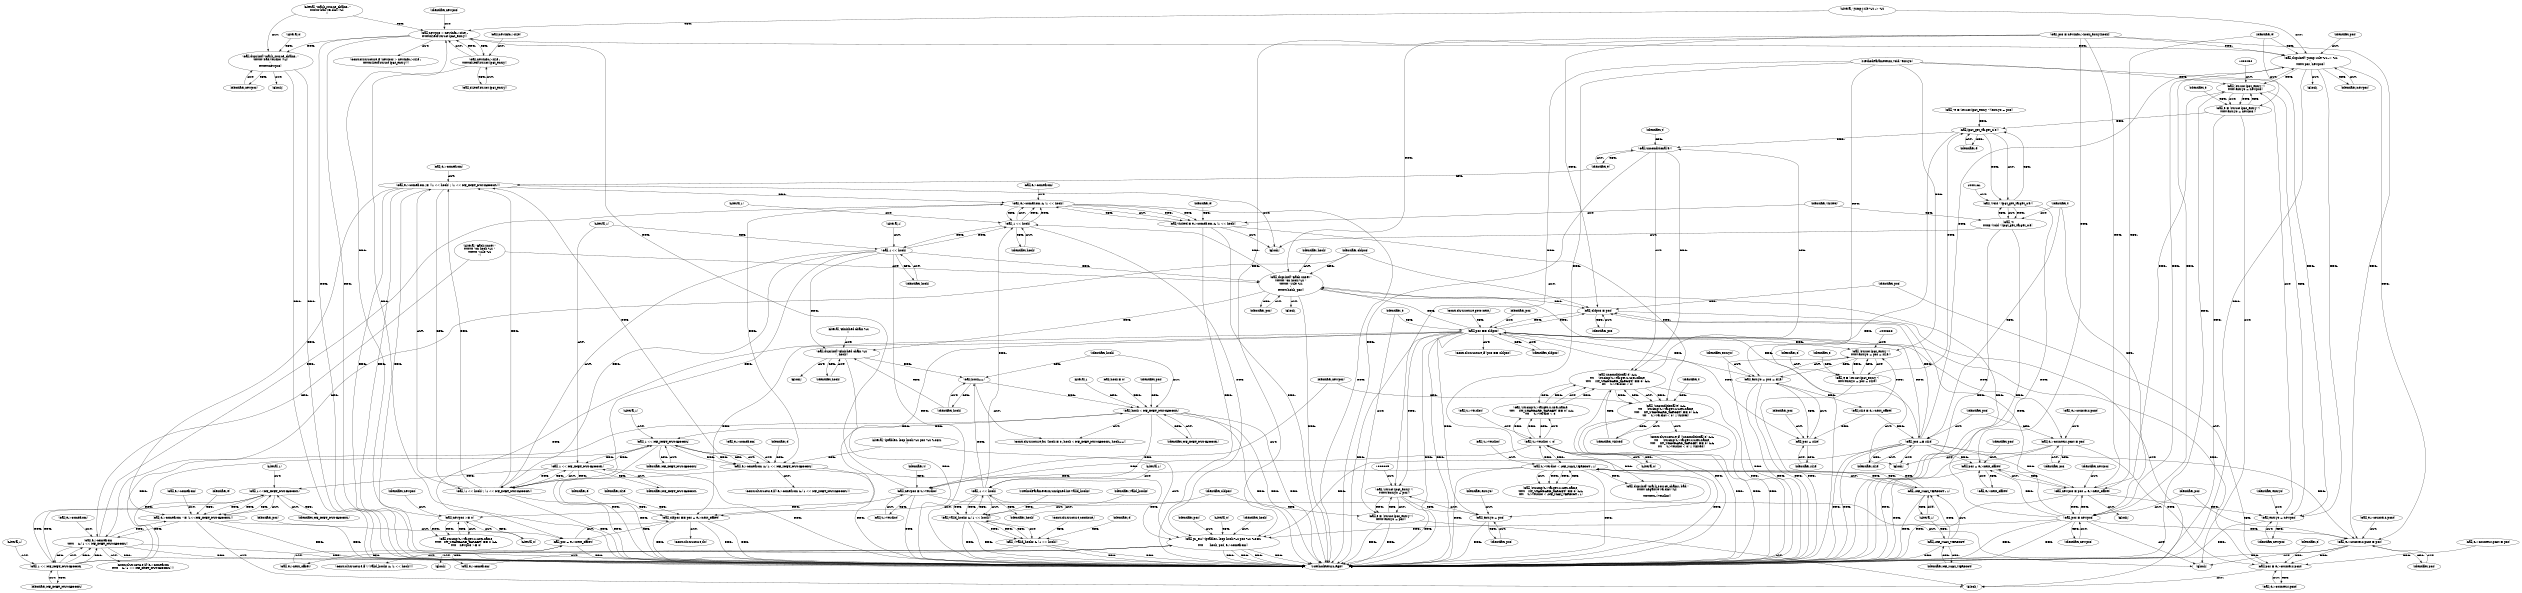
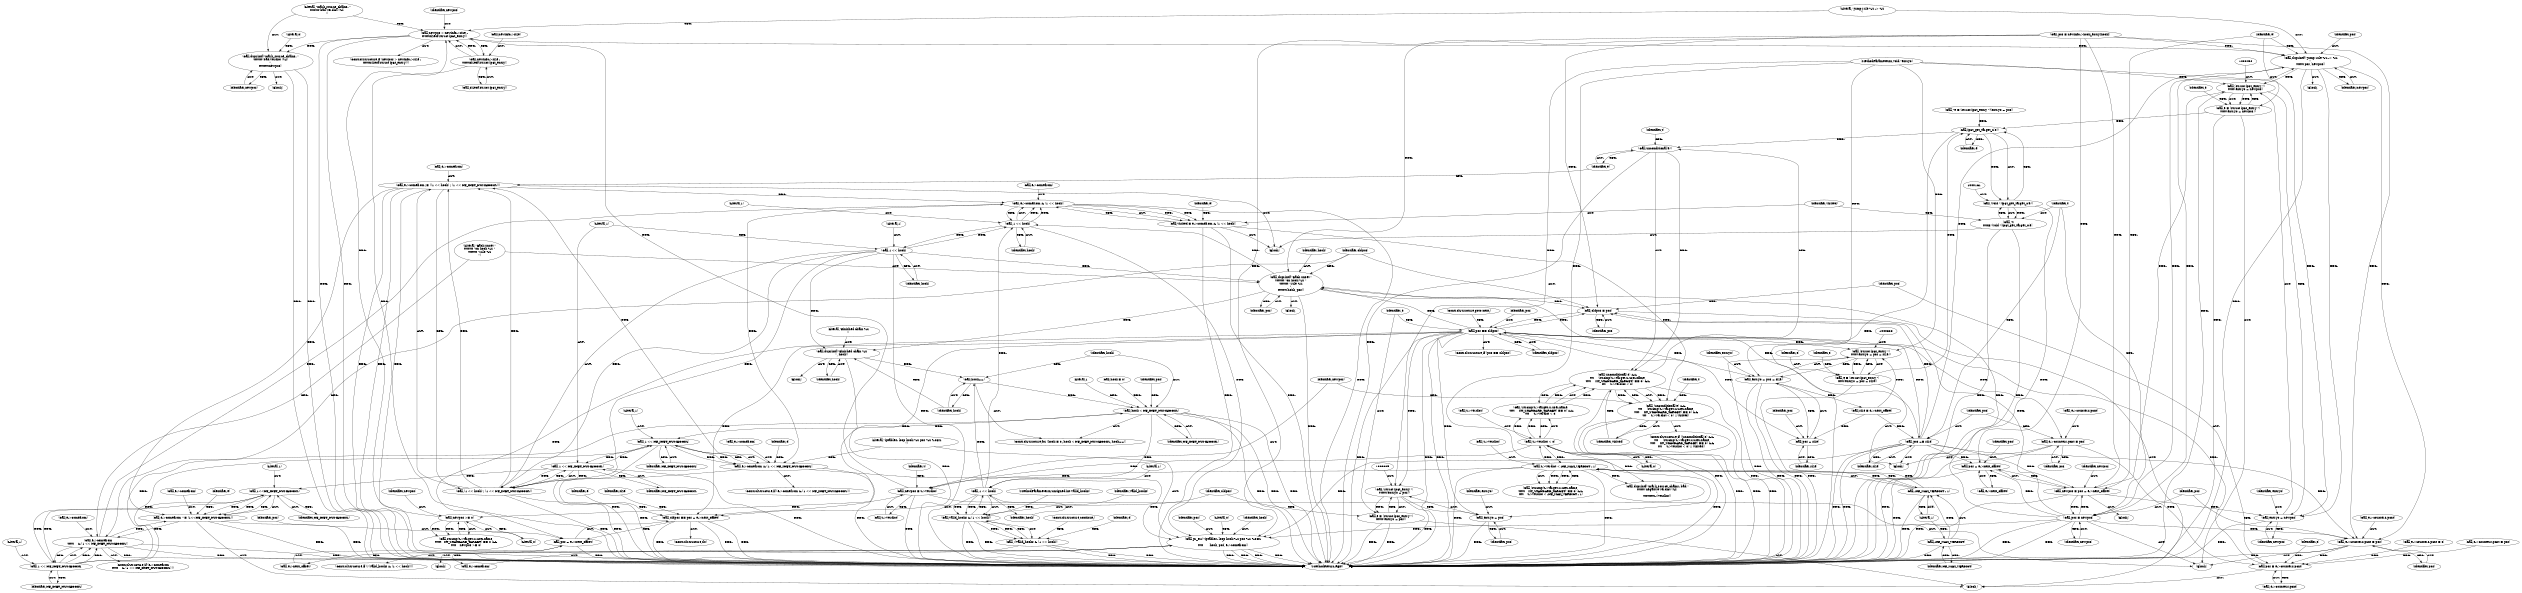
none -> (2424, 542)
